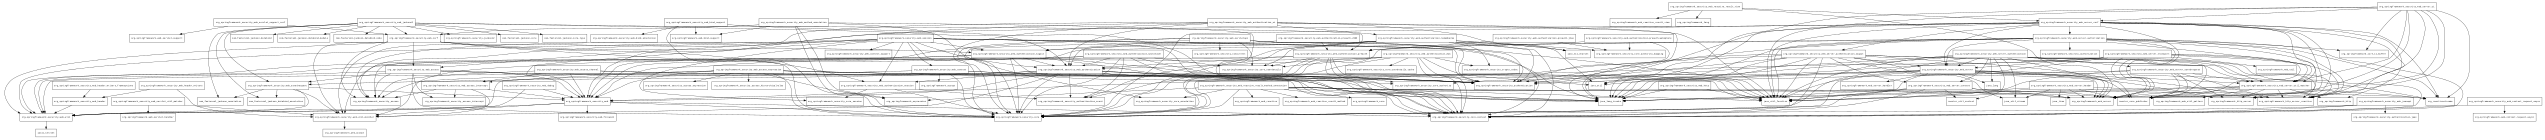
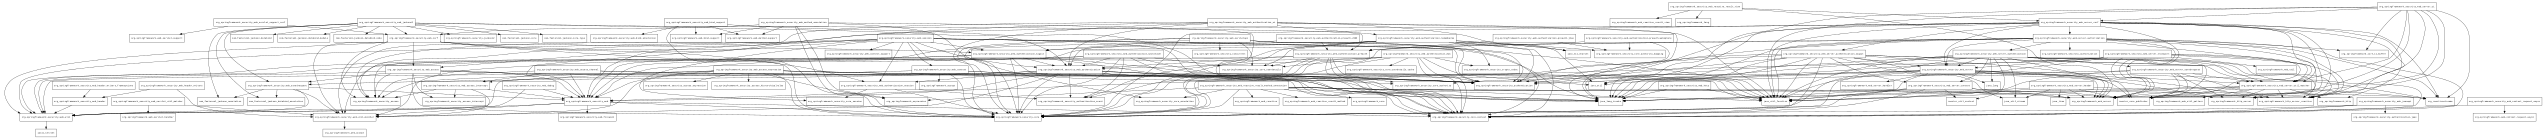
none -> (752, 38)
none -> (2031, 46)
none -> (568, 111)
